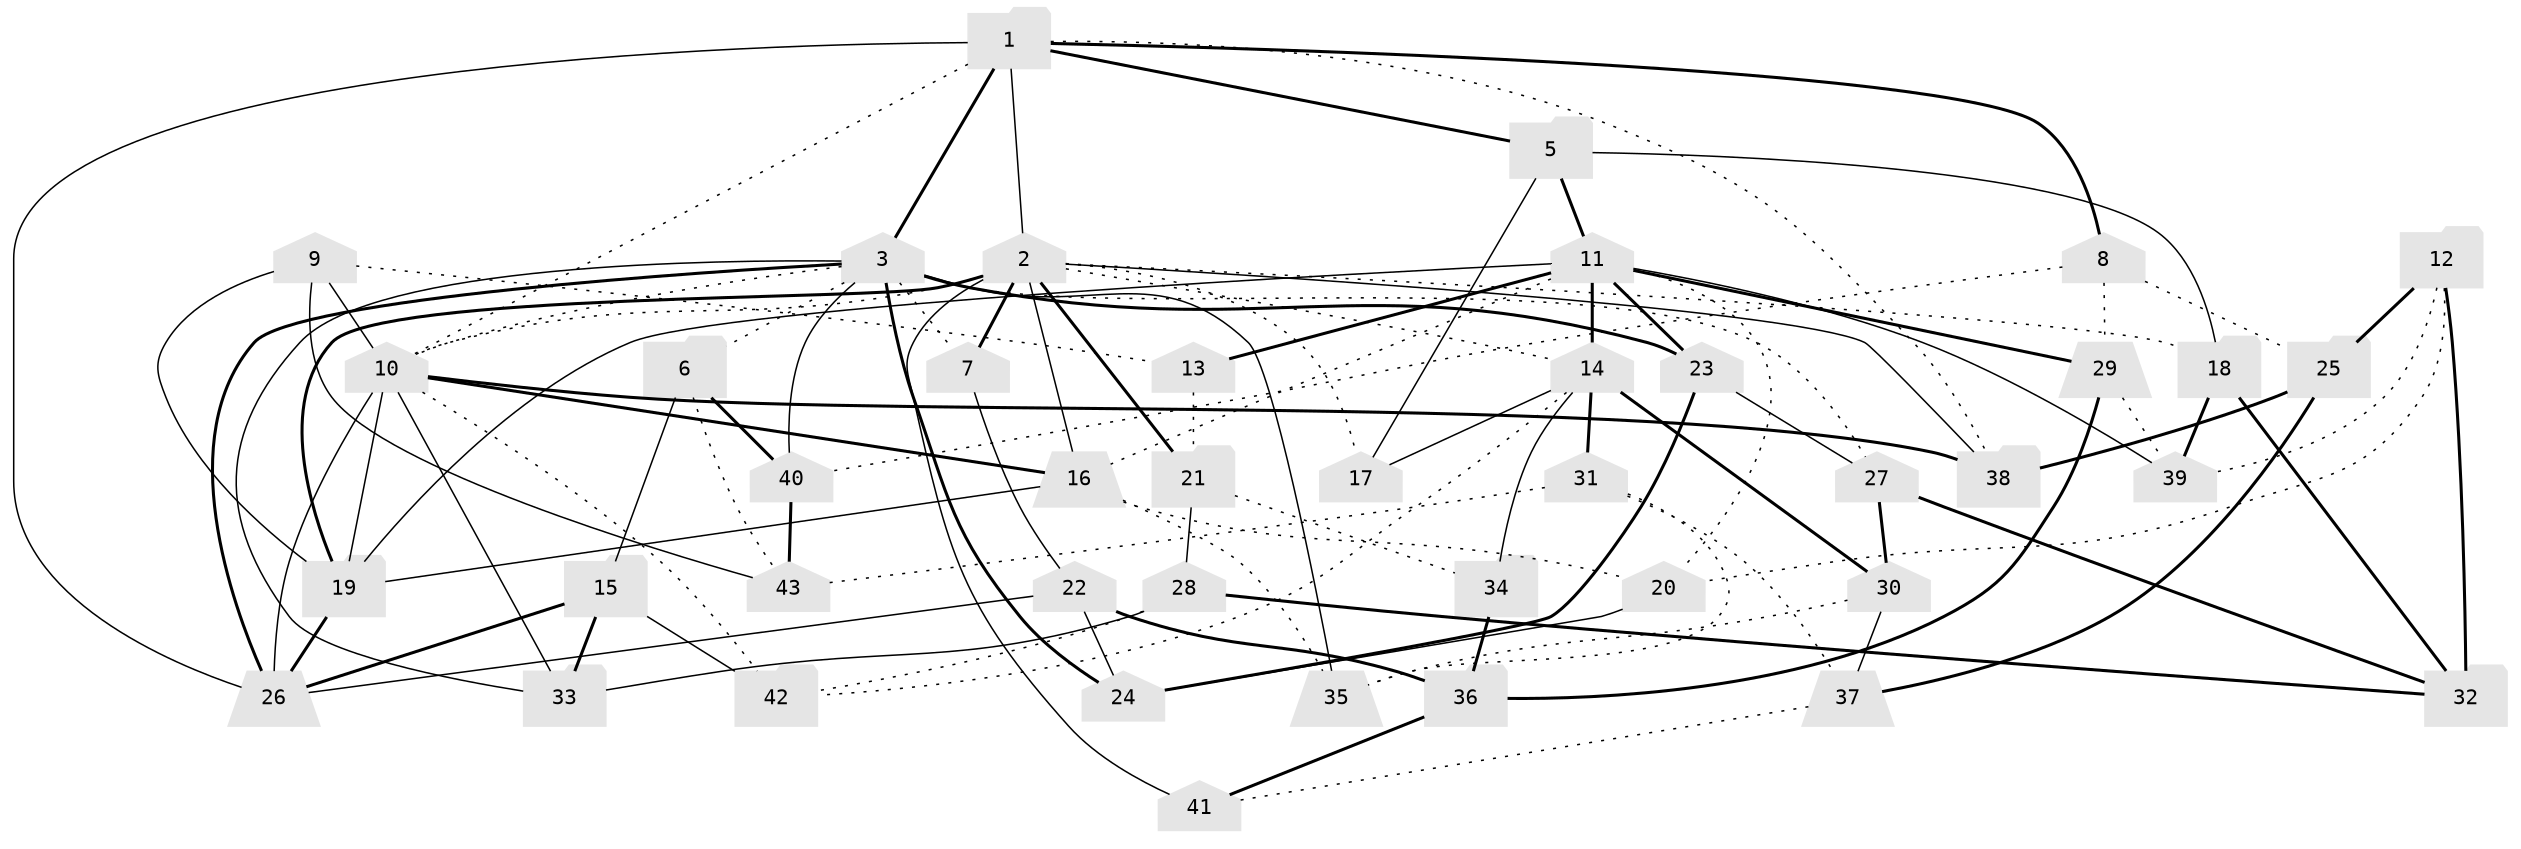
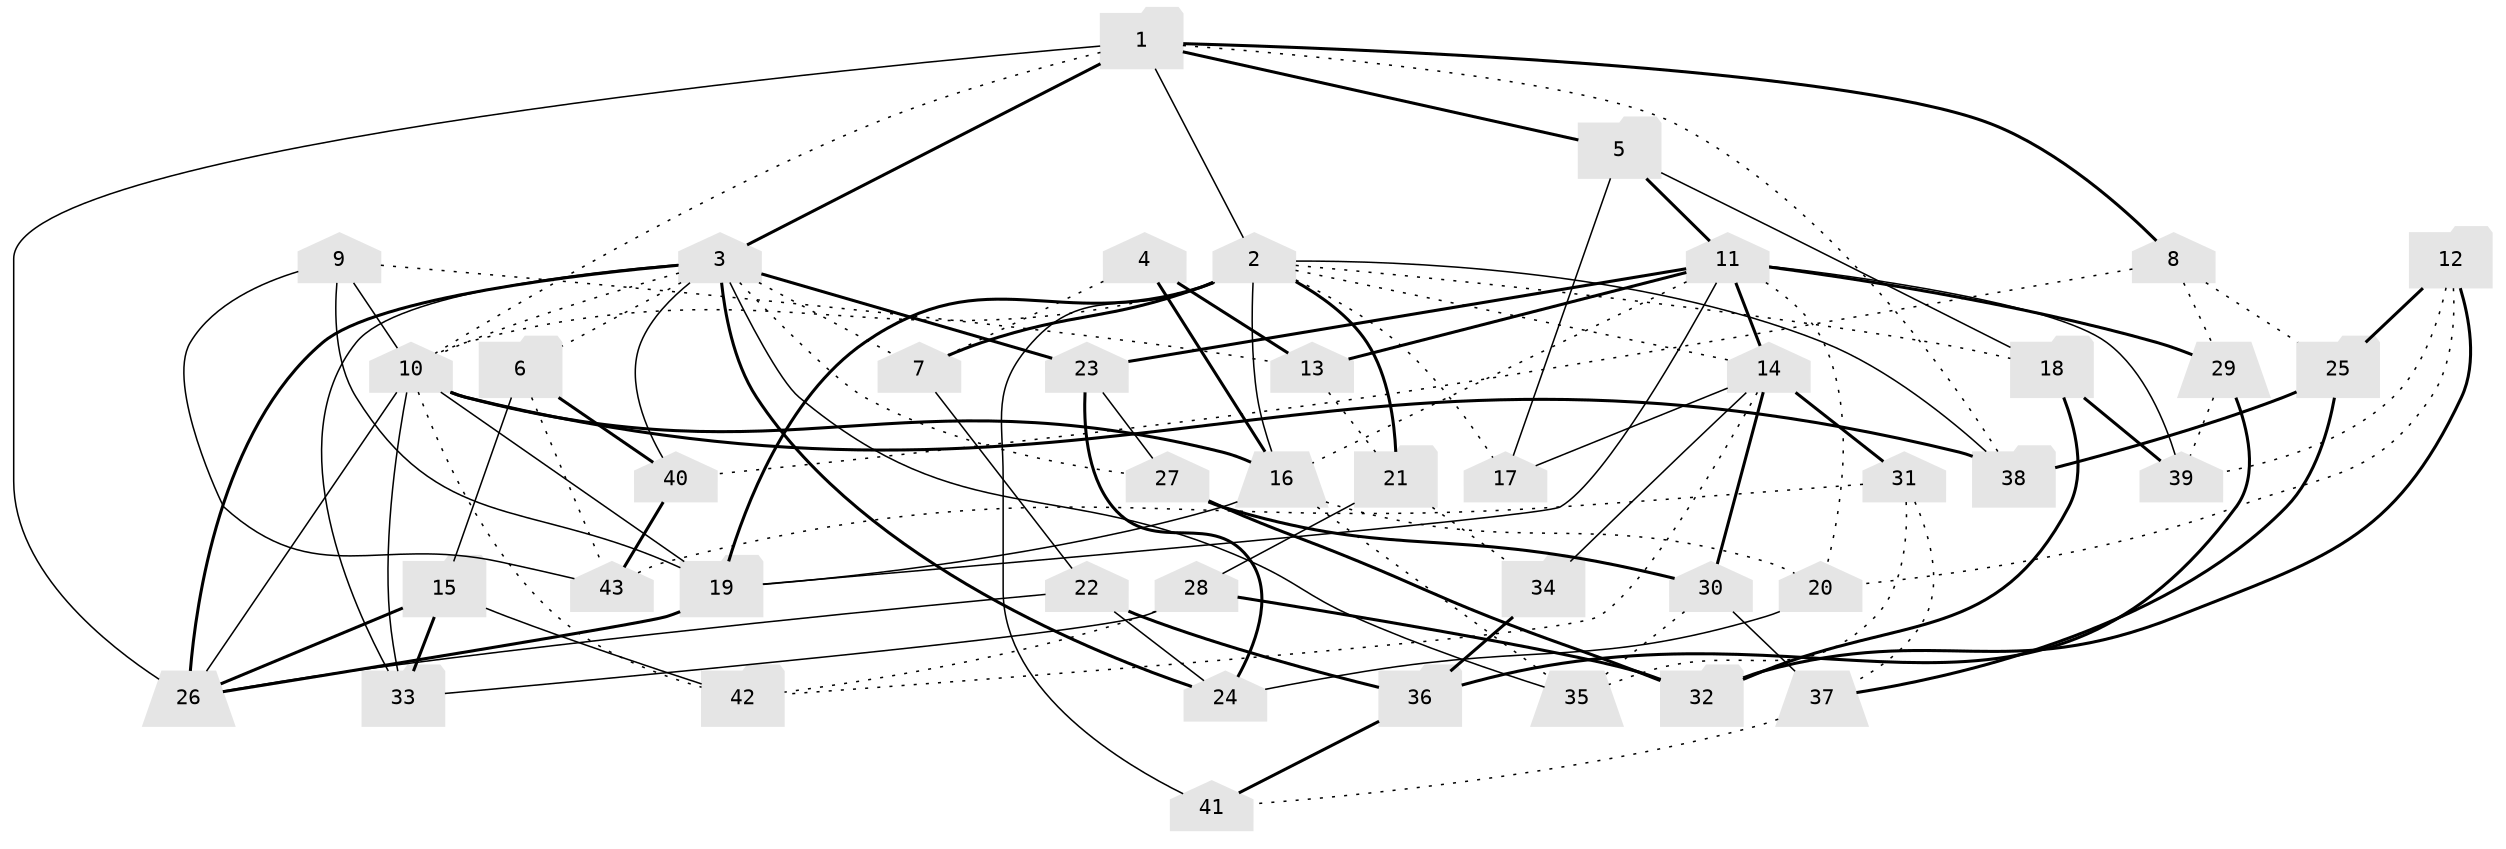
none -> (1145, 260)
